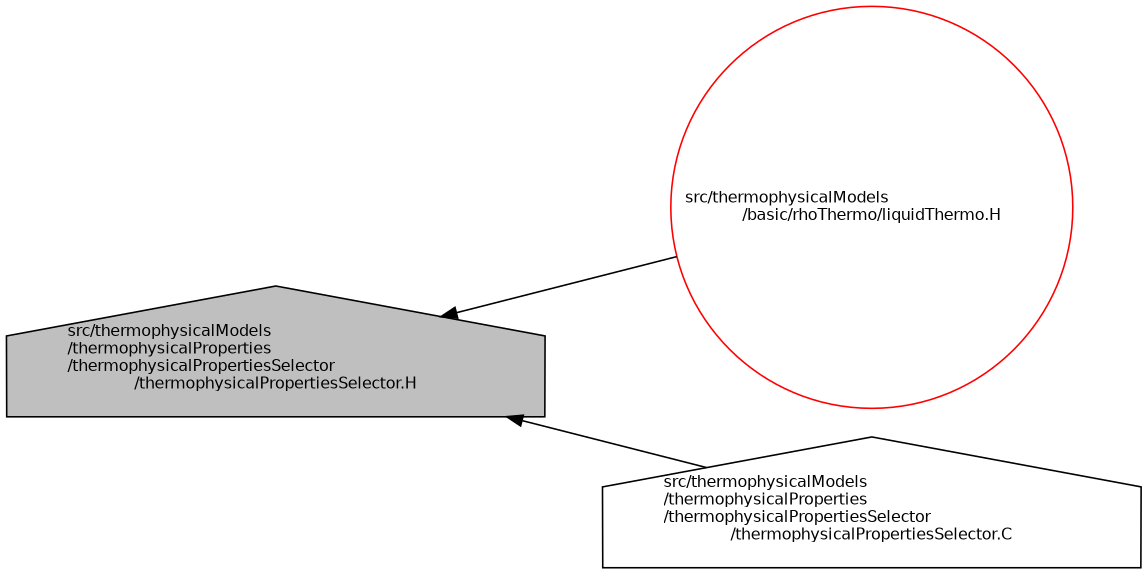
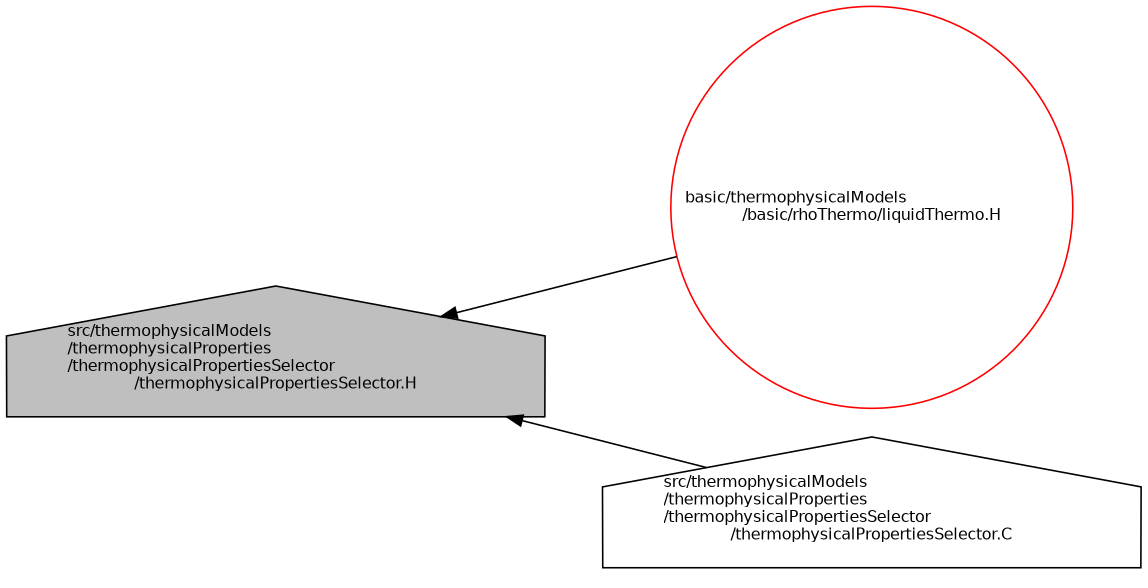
(872, 207) -> (872, 207)
